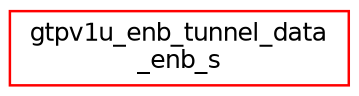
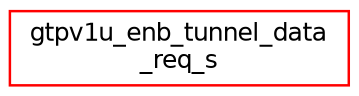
(179, 48) -> (179, 48)
